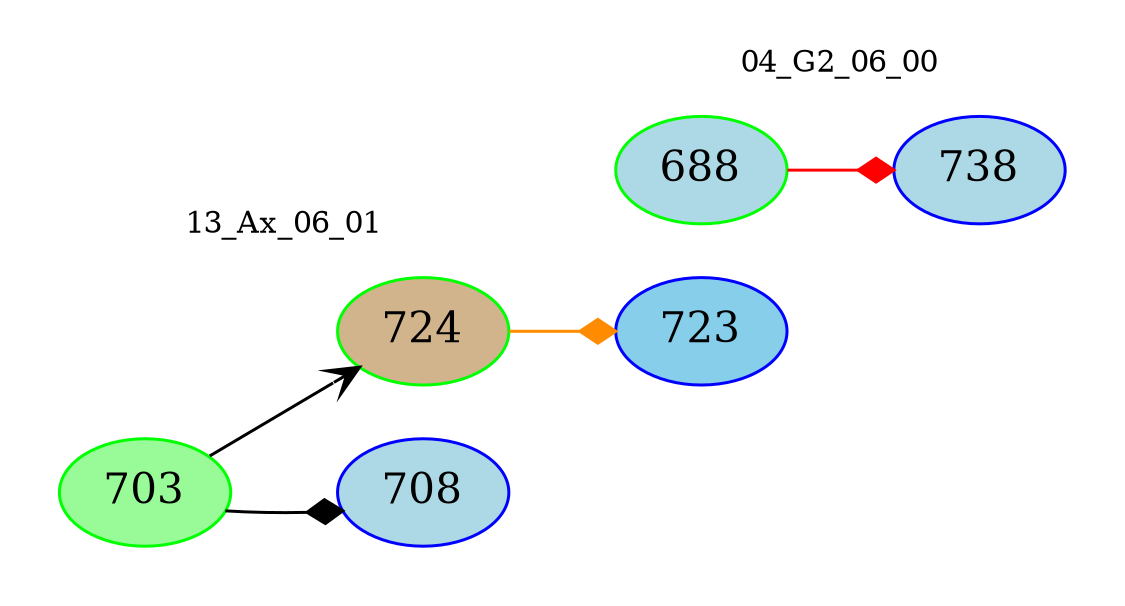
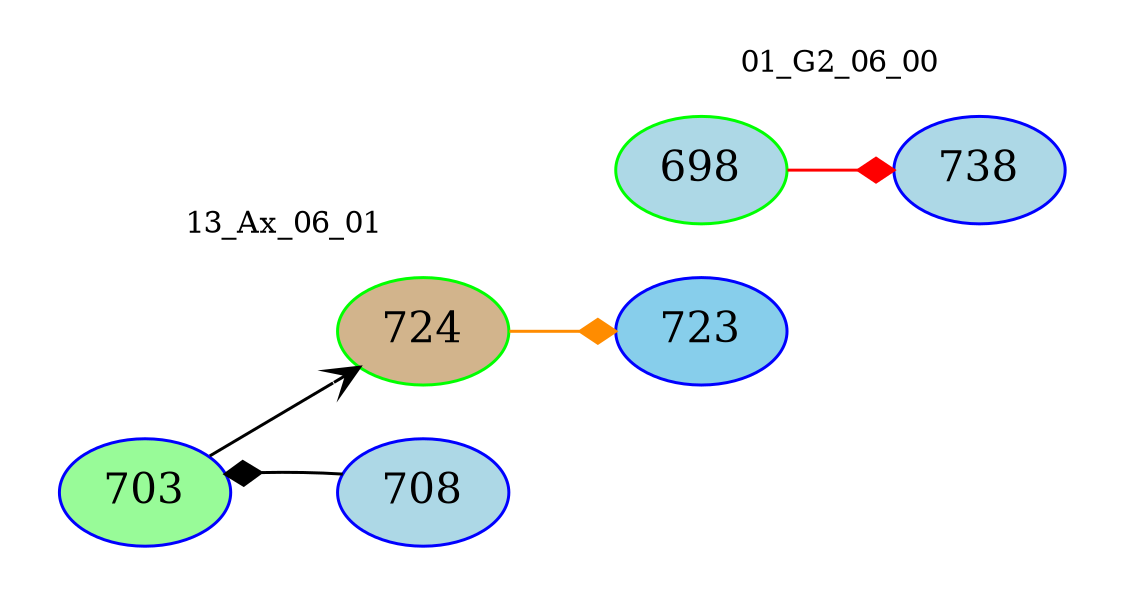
(840, 64) -> (840, 64)
(701, 170) -> (701, 170)
(145, 492) -> (145, 492)
(266, 512) -> (302, 472)
